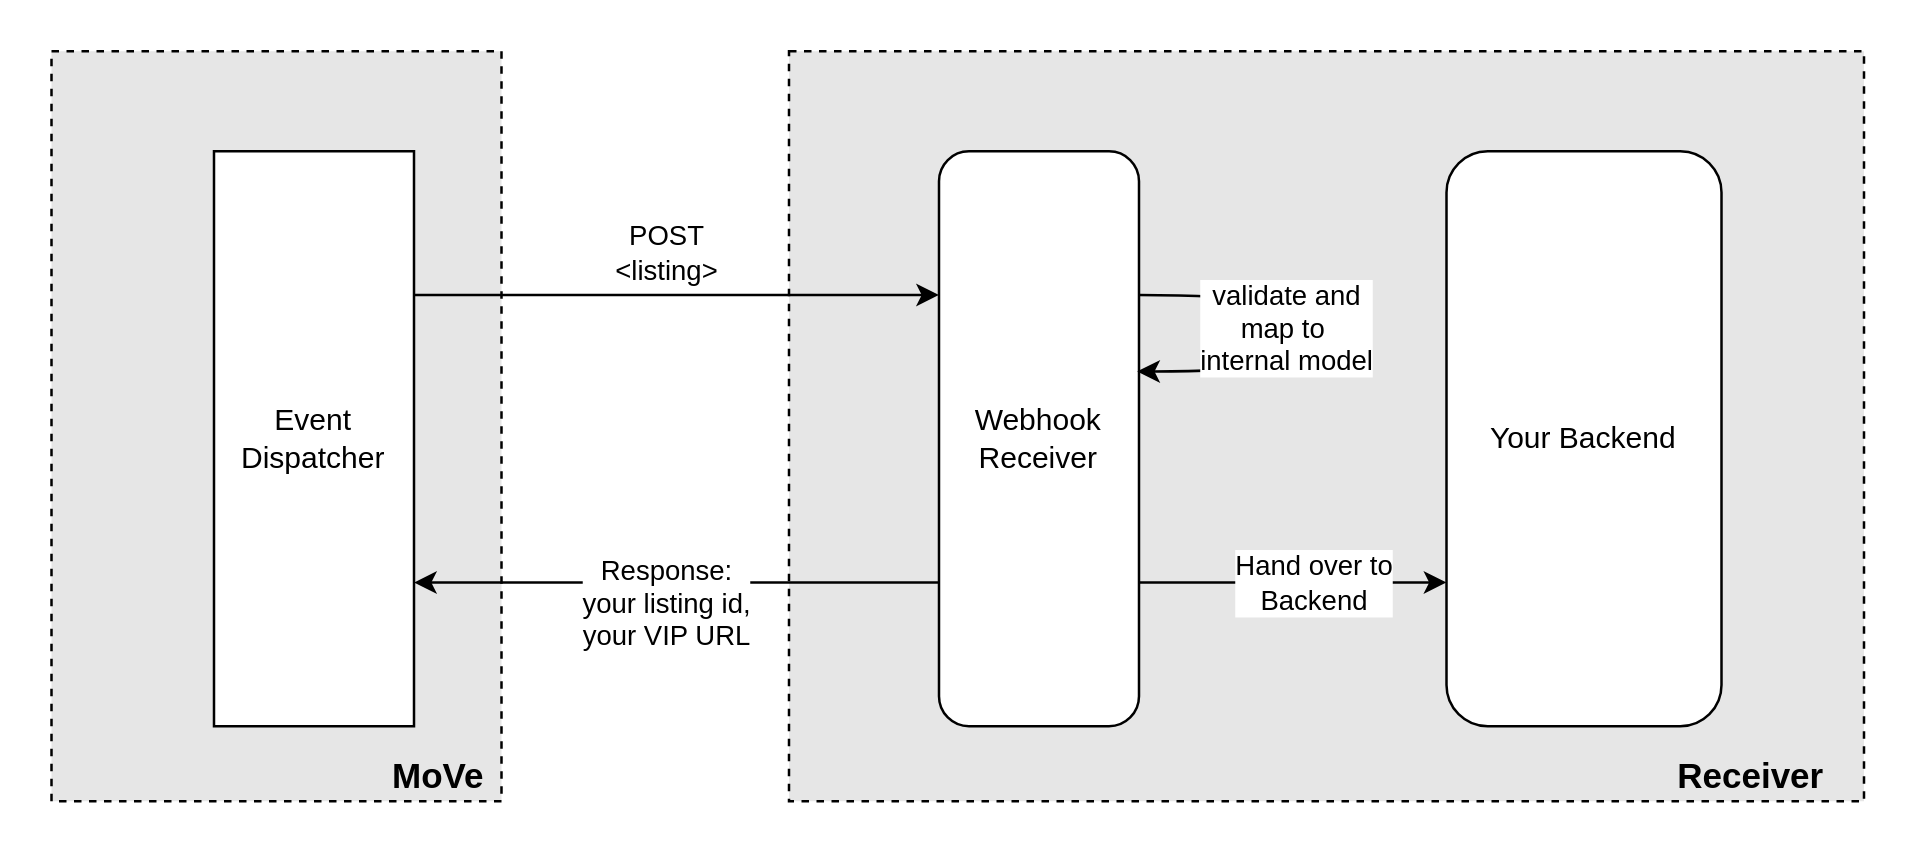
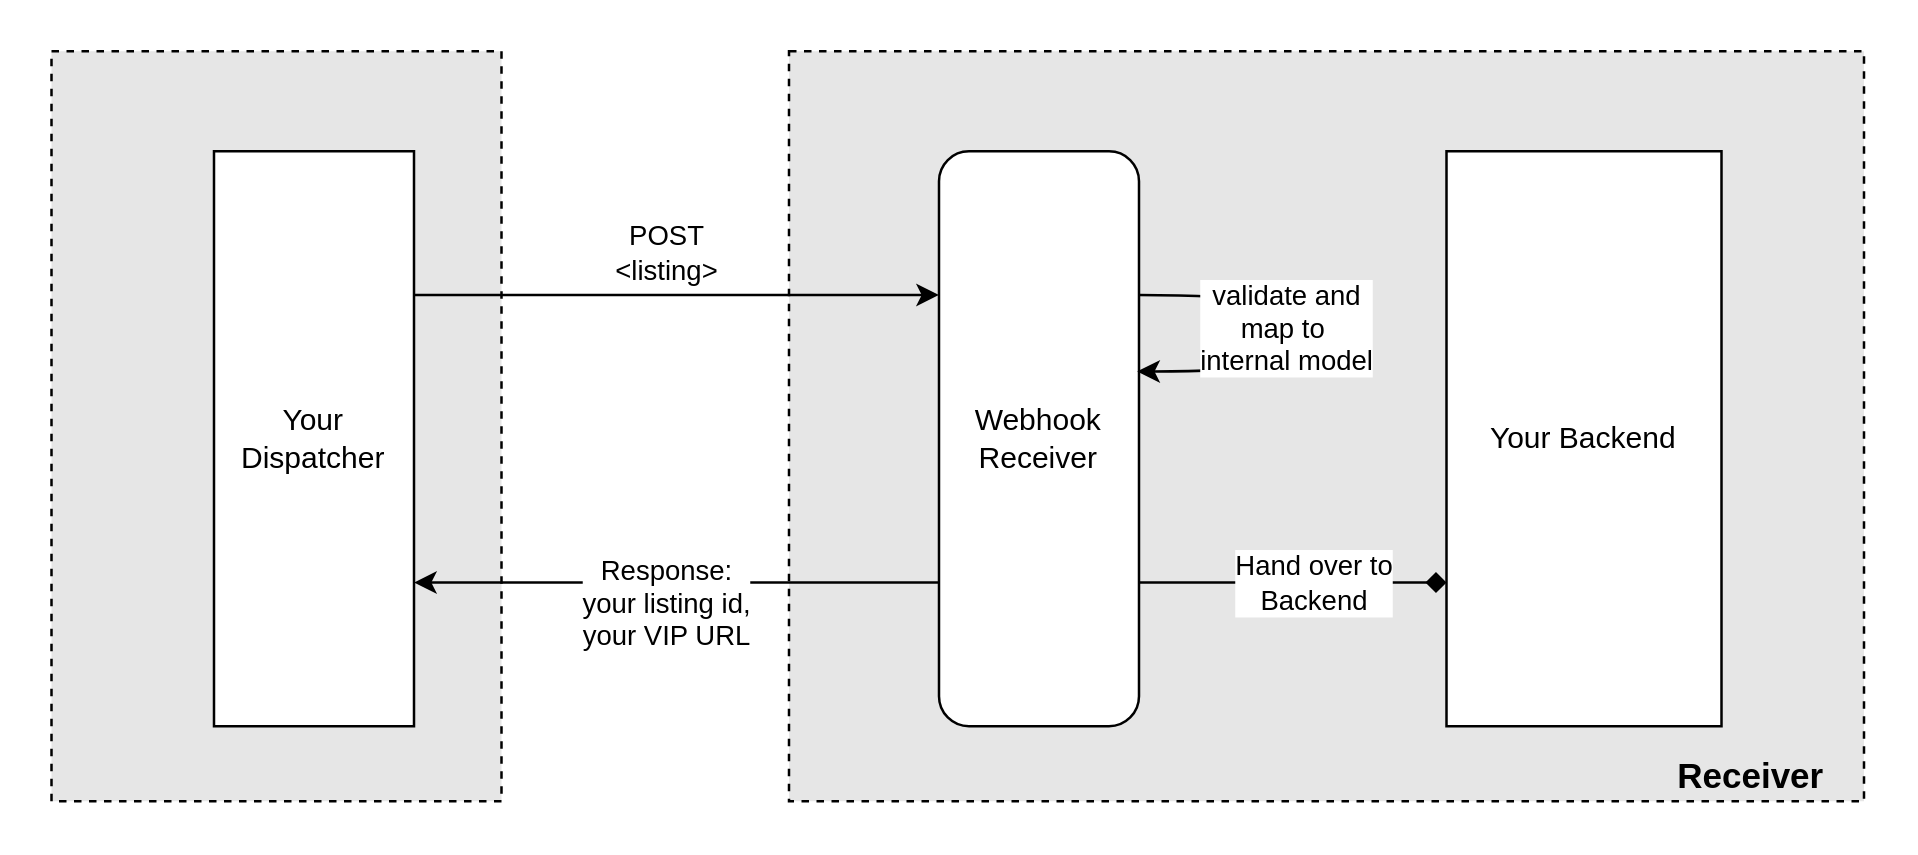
(314, 439) -> (314, 439)
(1584, 439) -> (1584, 439)
(1427, 583) -> (1426, 583)
(439, 776) -> none
